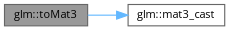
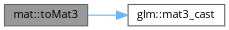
(46, 15) -> (46, 15)
